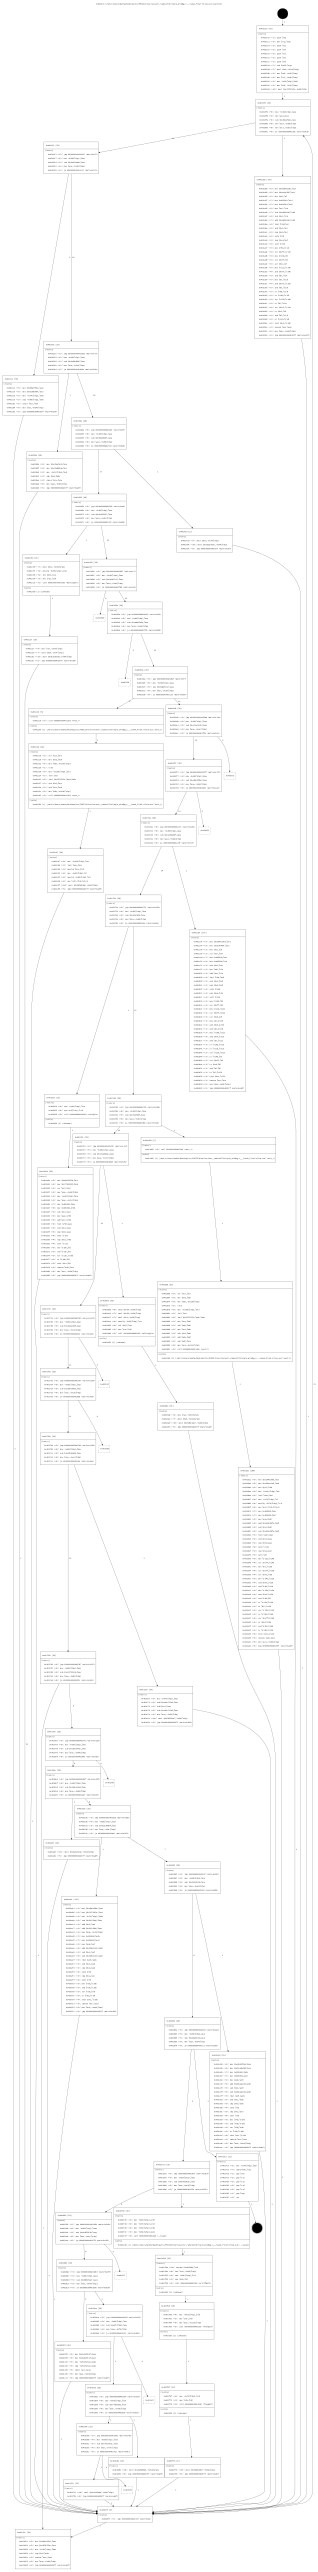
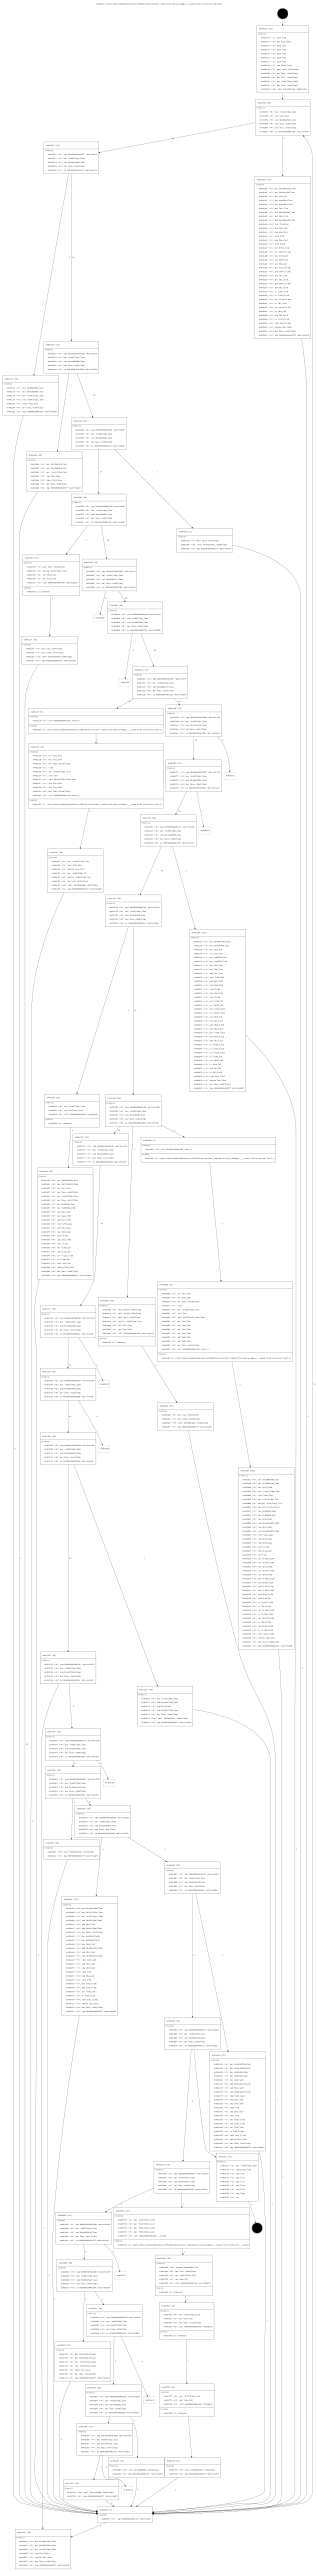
(113, 1231) -> (130, 1211)
